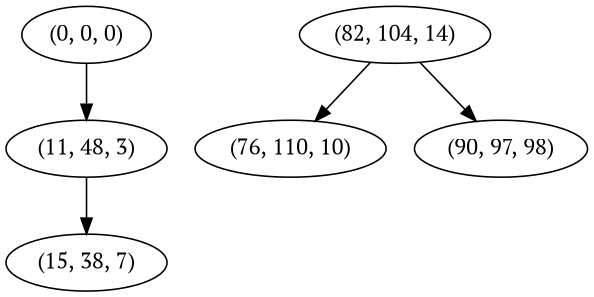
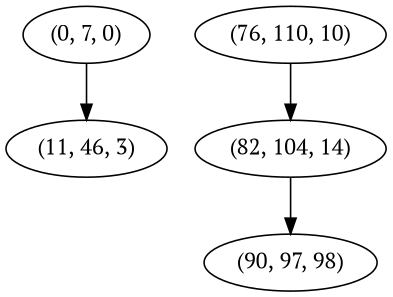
(87, 35) -> (87, 35)
(348, 86) -> (291, 84)
(87, 149) -> (87, 149)
(87, 263) -> none
